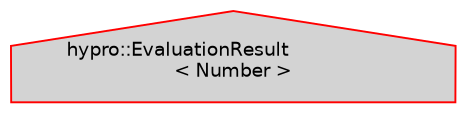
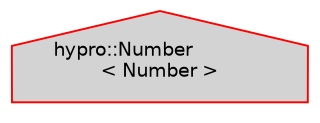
(233, 61) -> (160, 61)
